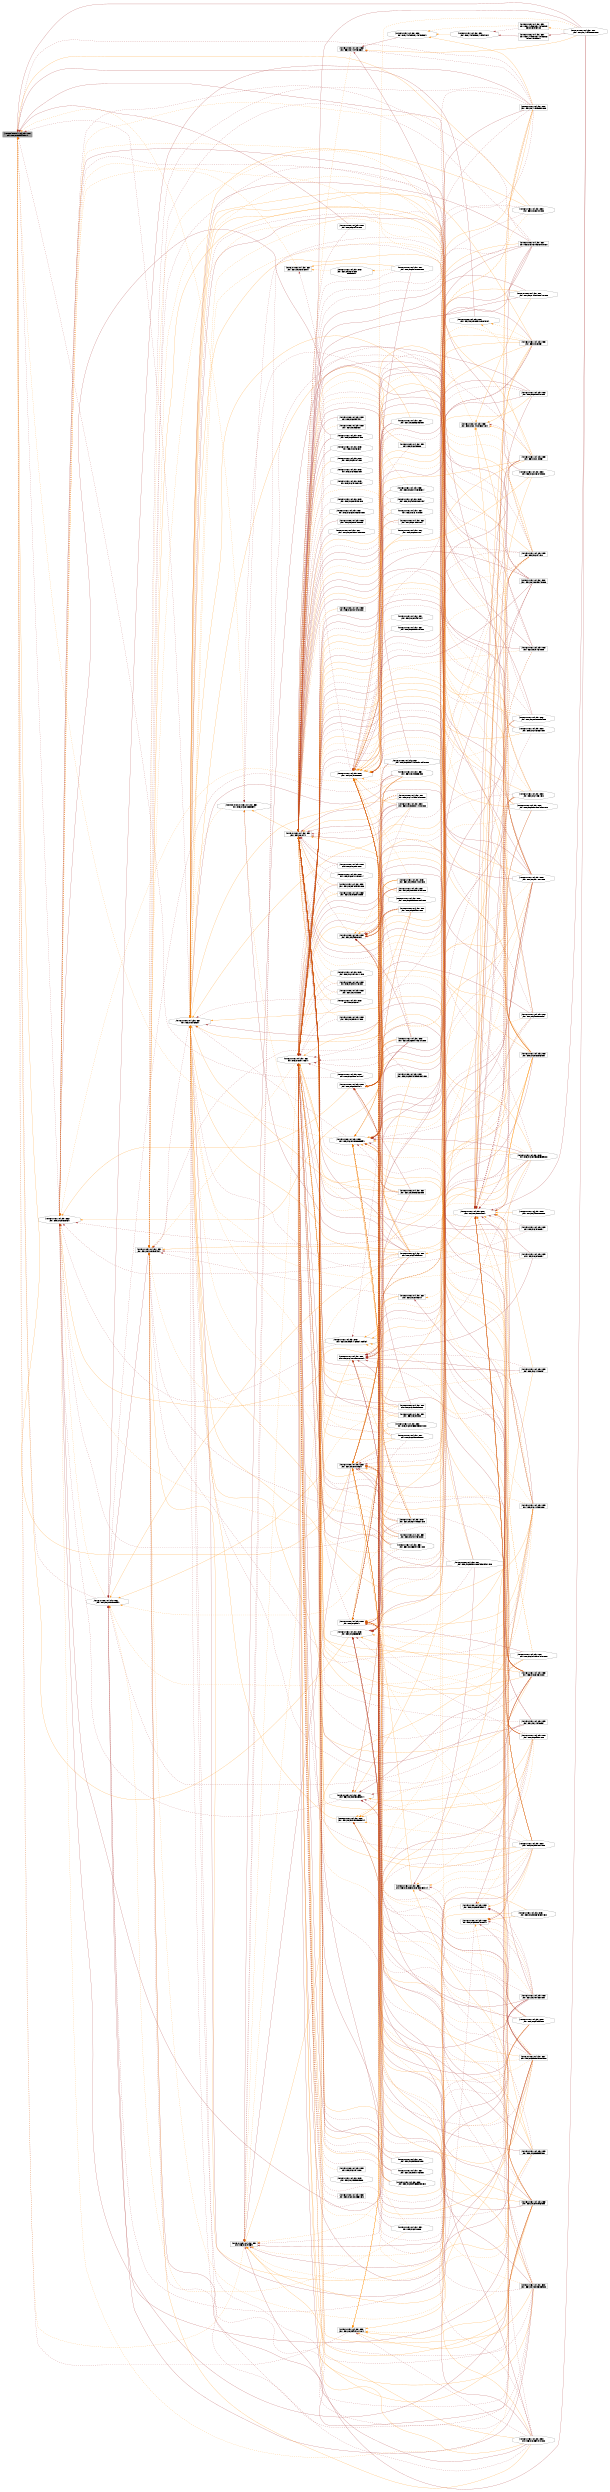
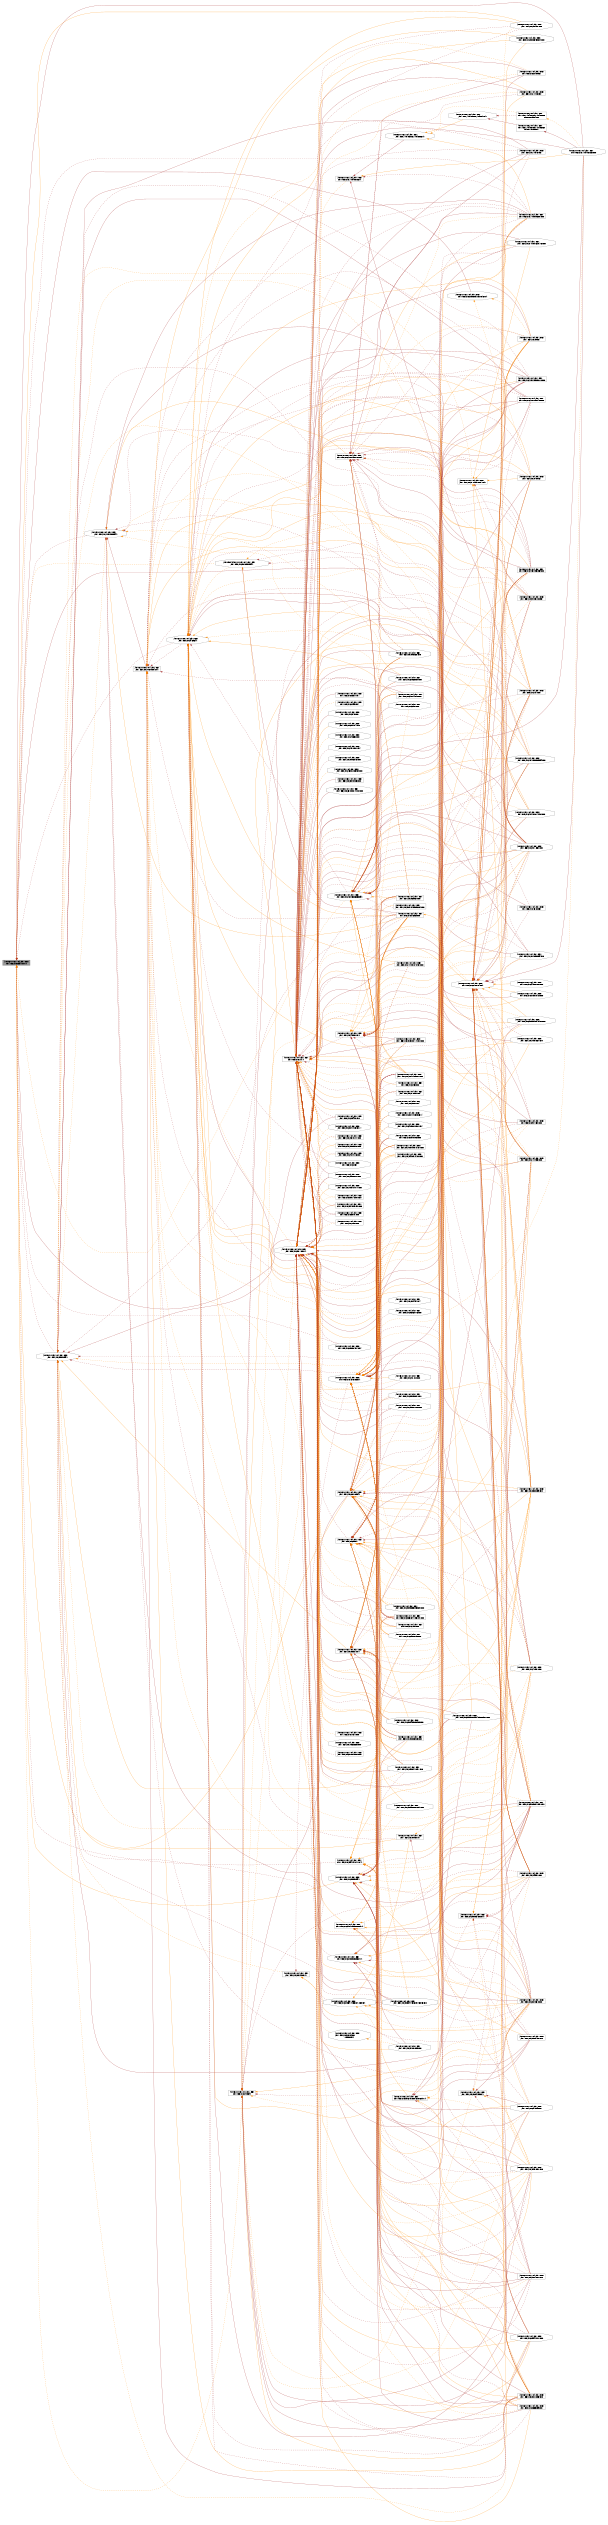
(17, 134) -> (16, 963)
(463, 1183) -> none
(412, 1407) -> (410, 1137)
